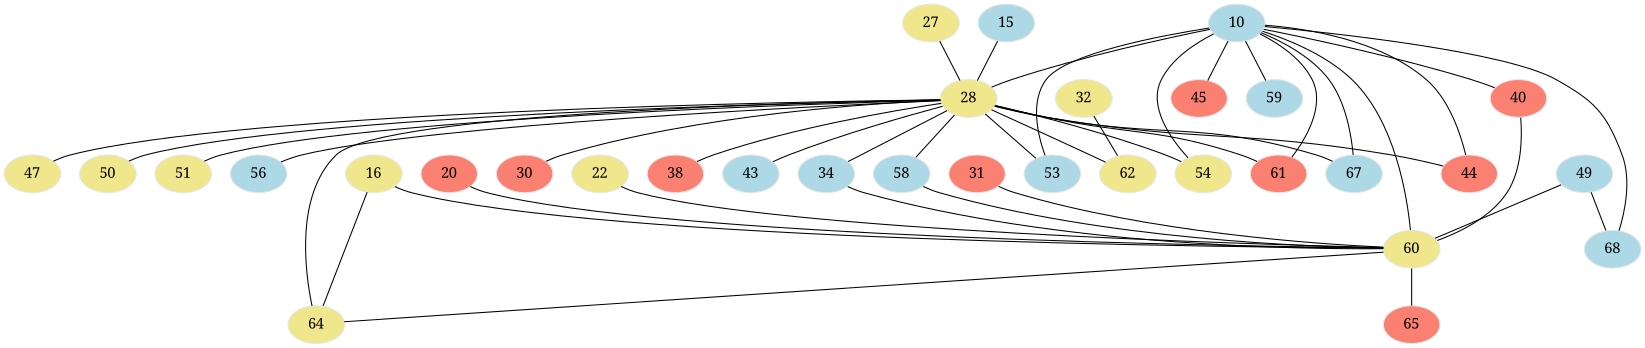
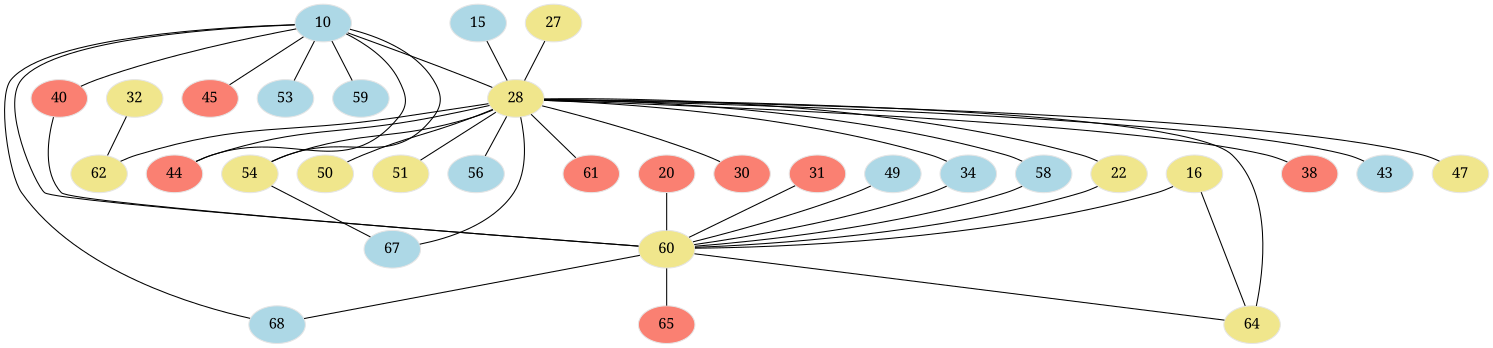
(1328, 78) -> (321, 211)
(1314, 86) -> none
(1011, 136) -> (948, 127)
(1599, 211) -> (472, 287)
